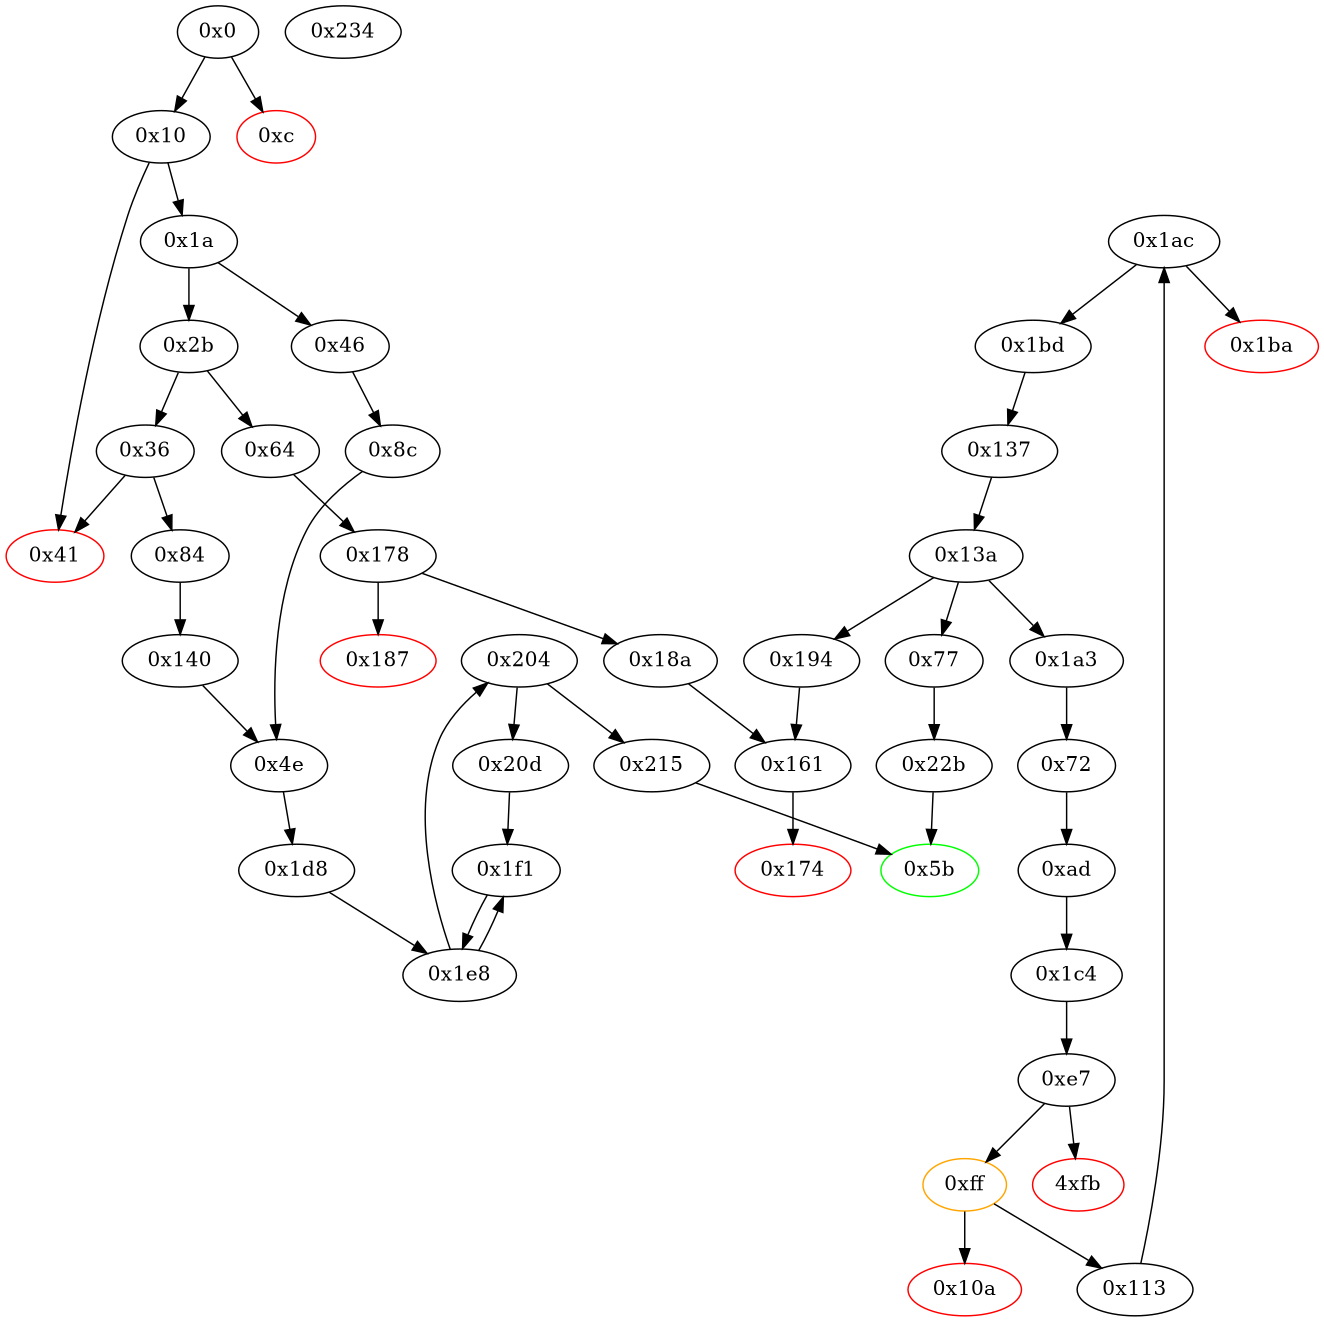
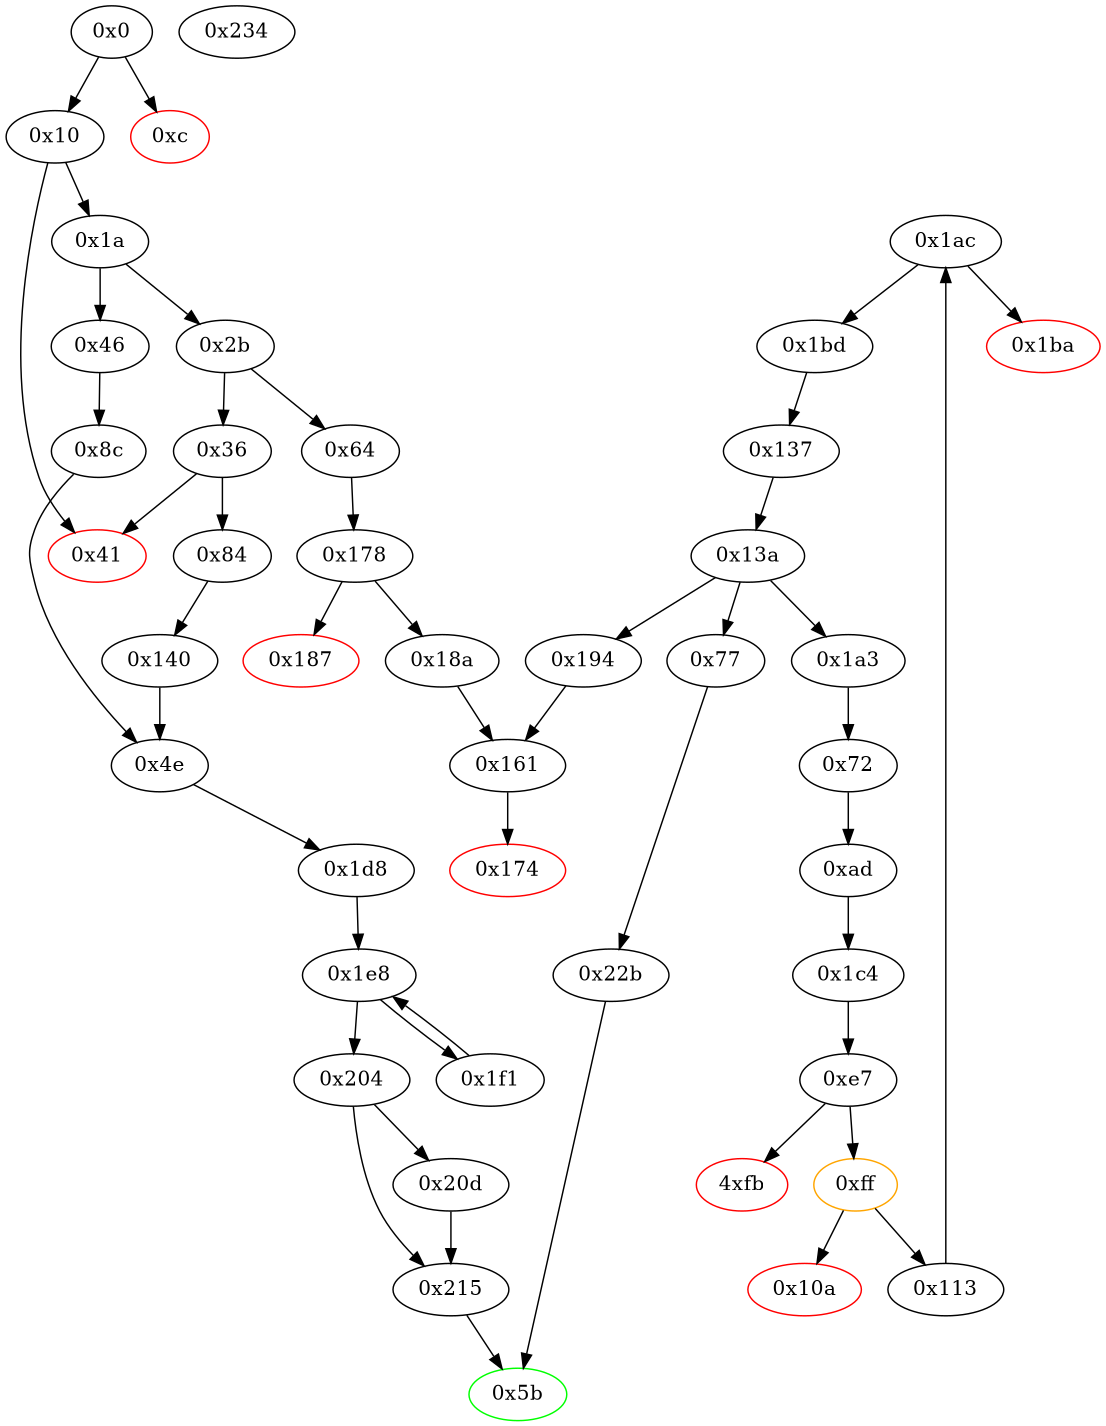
(509, 811) -> (451, 1230)
